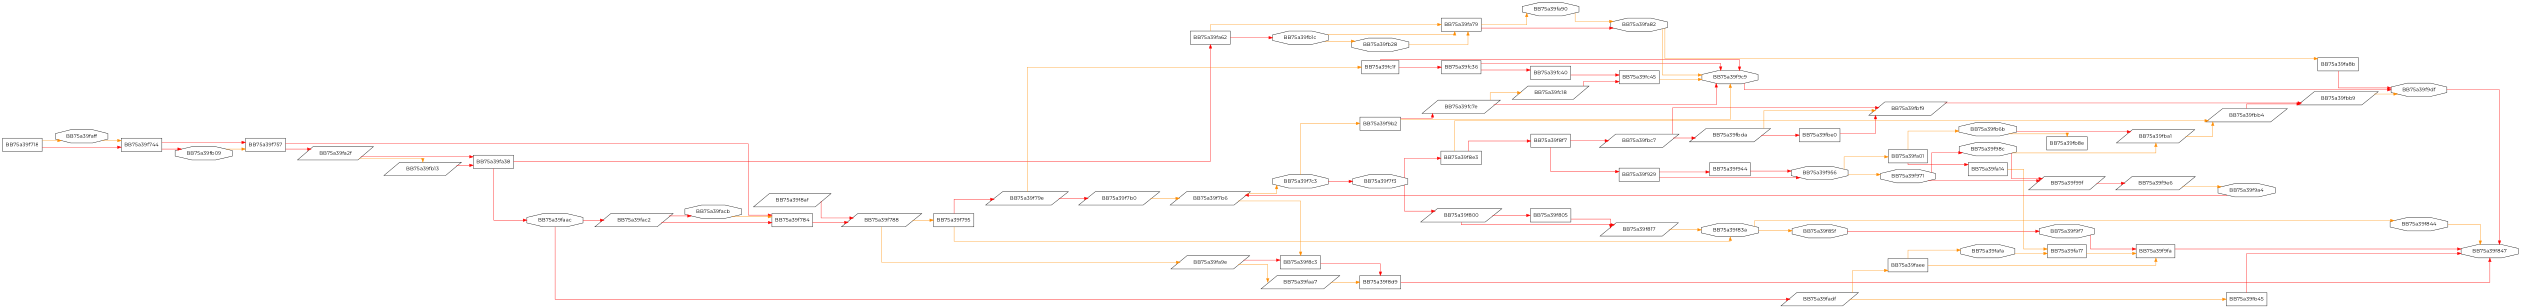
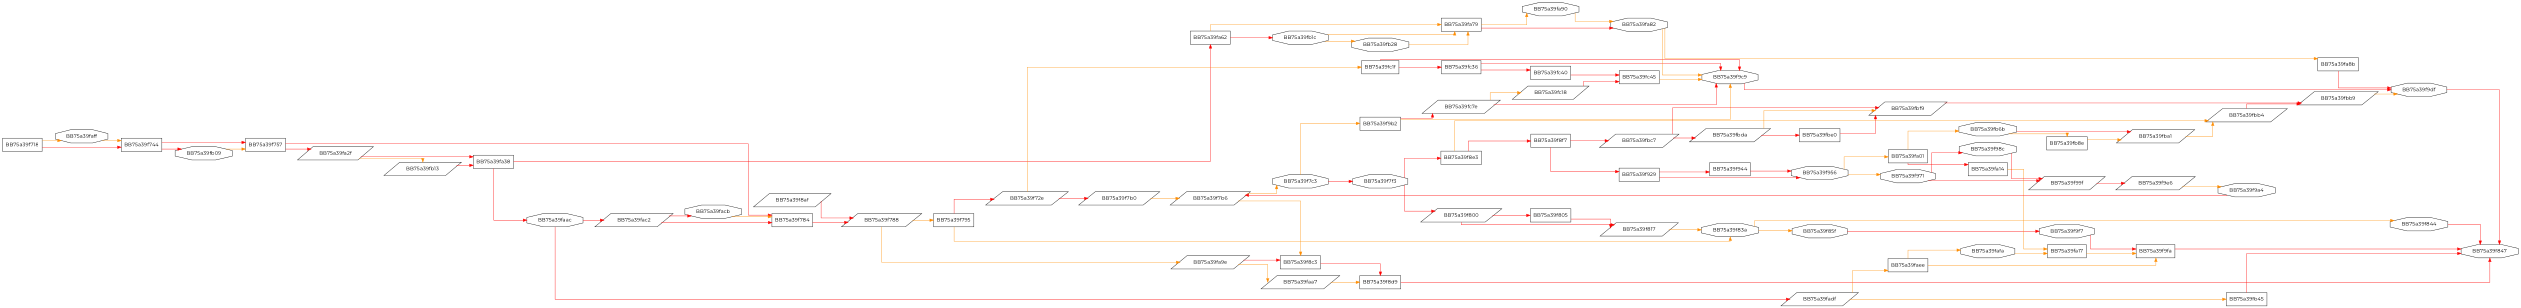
(2087, 153) -> (2102, 140)
(1027, 198) -> (1027, 198)
(2472, 224) -> (2472, 224)
